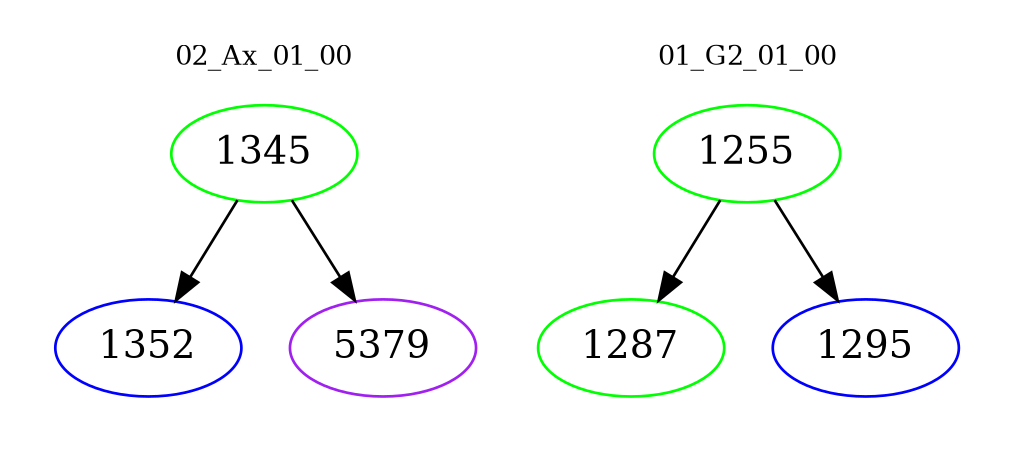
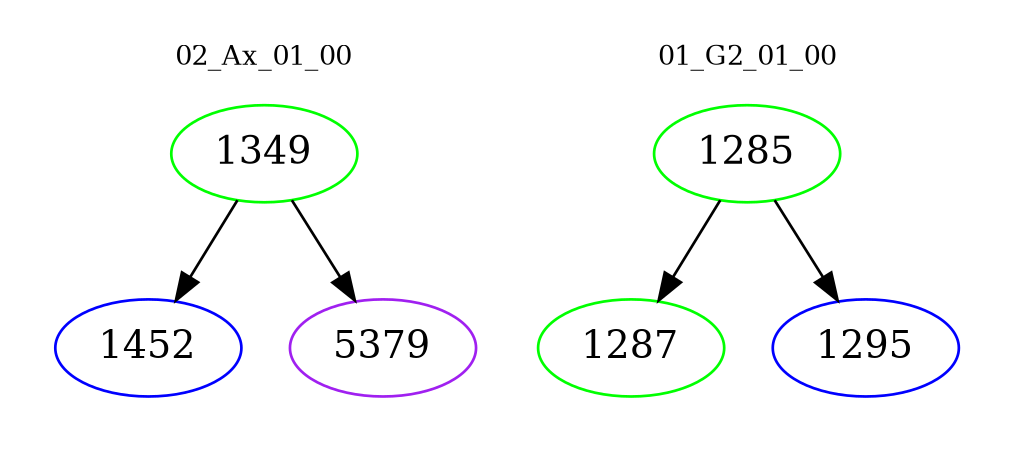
(264, 154) -> (264, 154)
(747, 154) -> (747, 154)
(148, 348) -> (148, 348)
